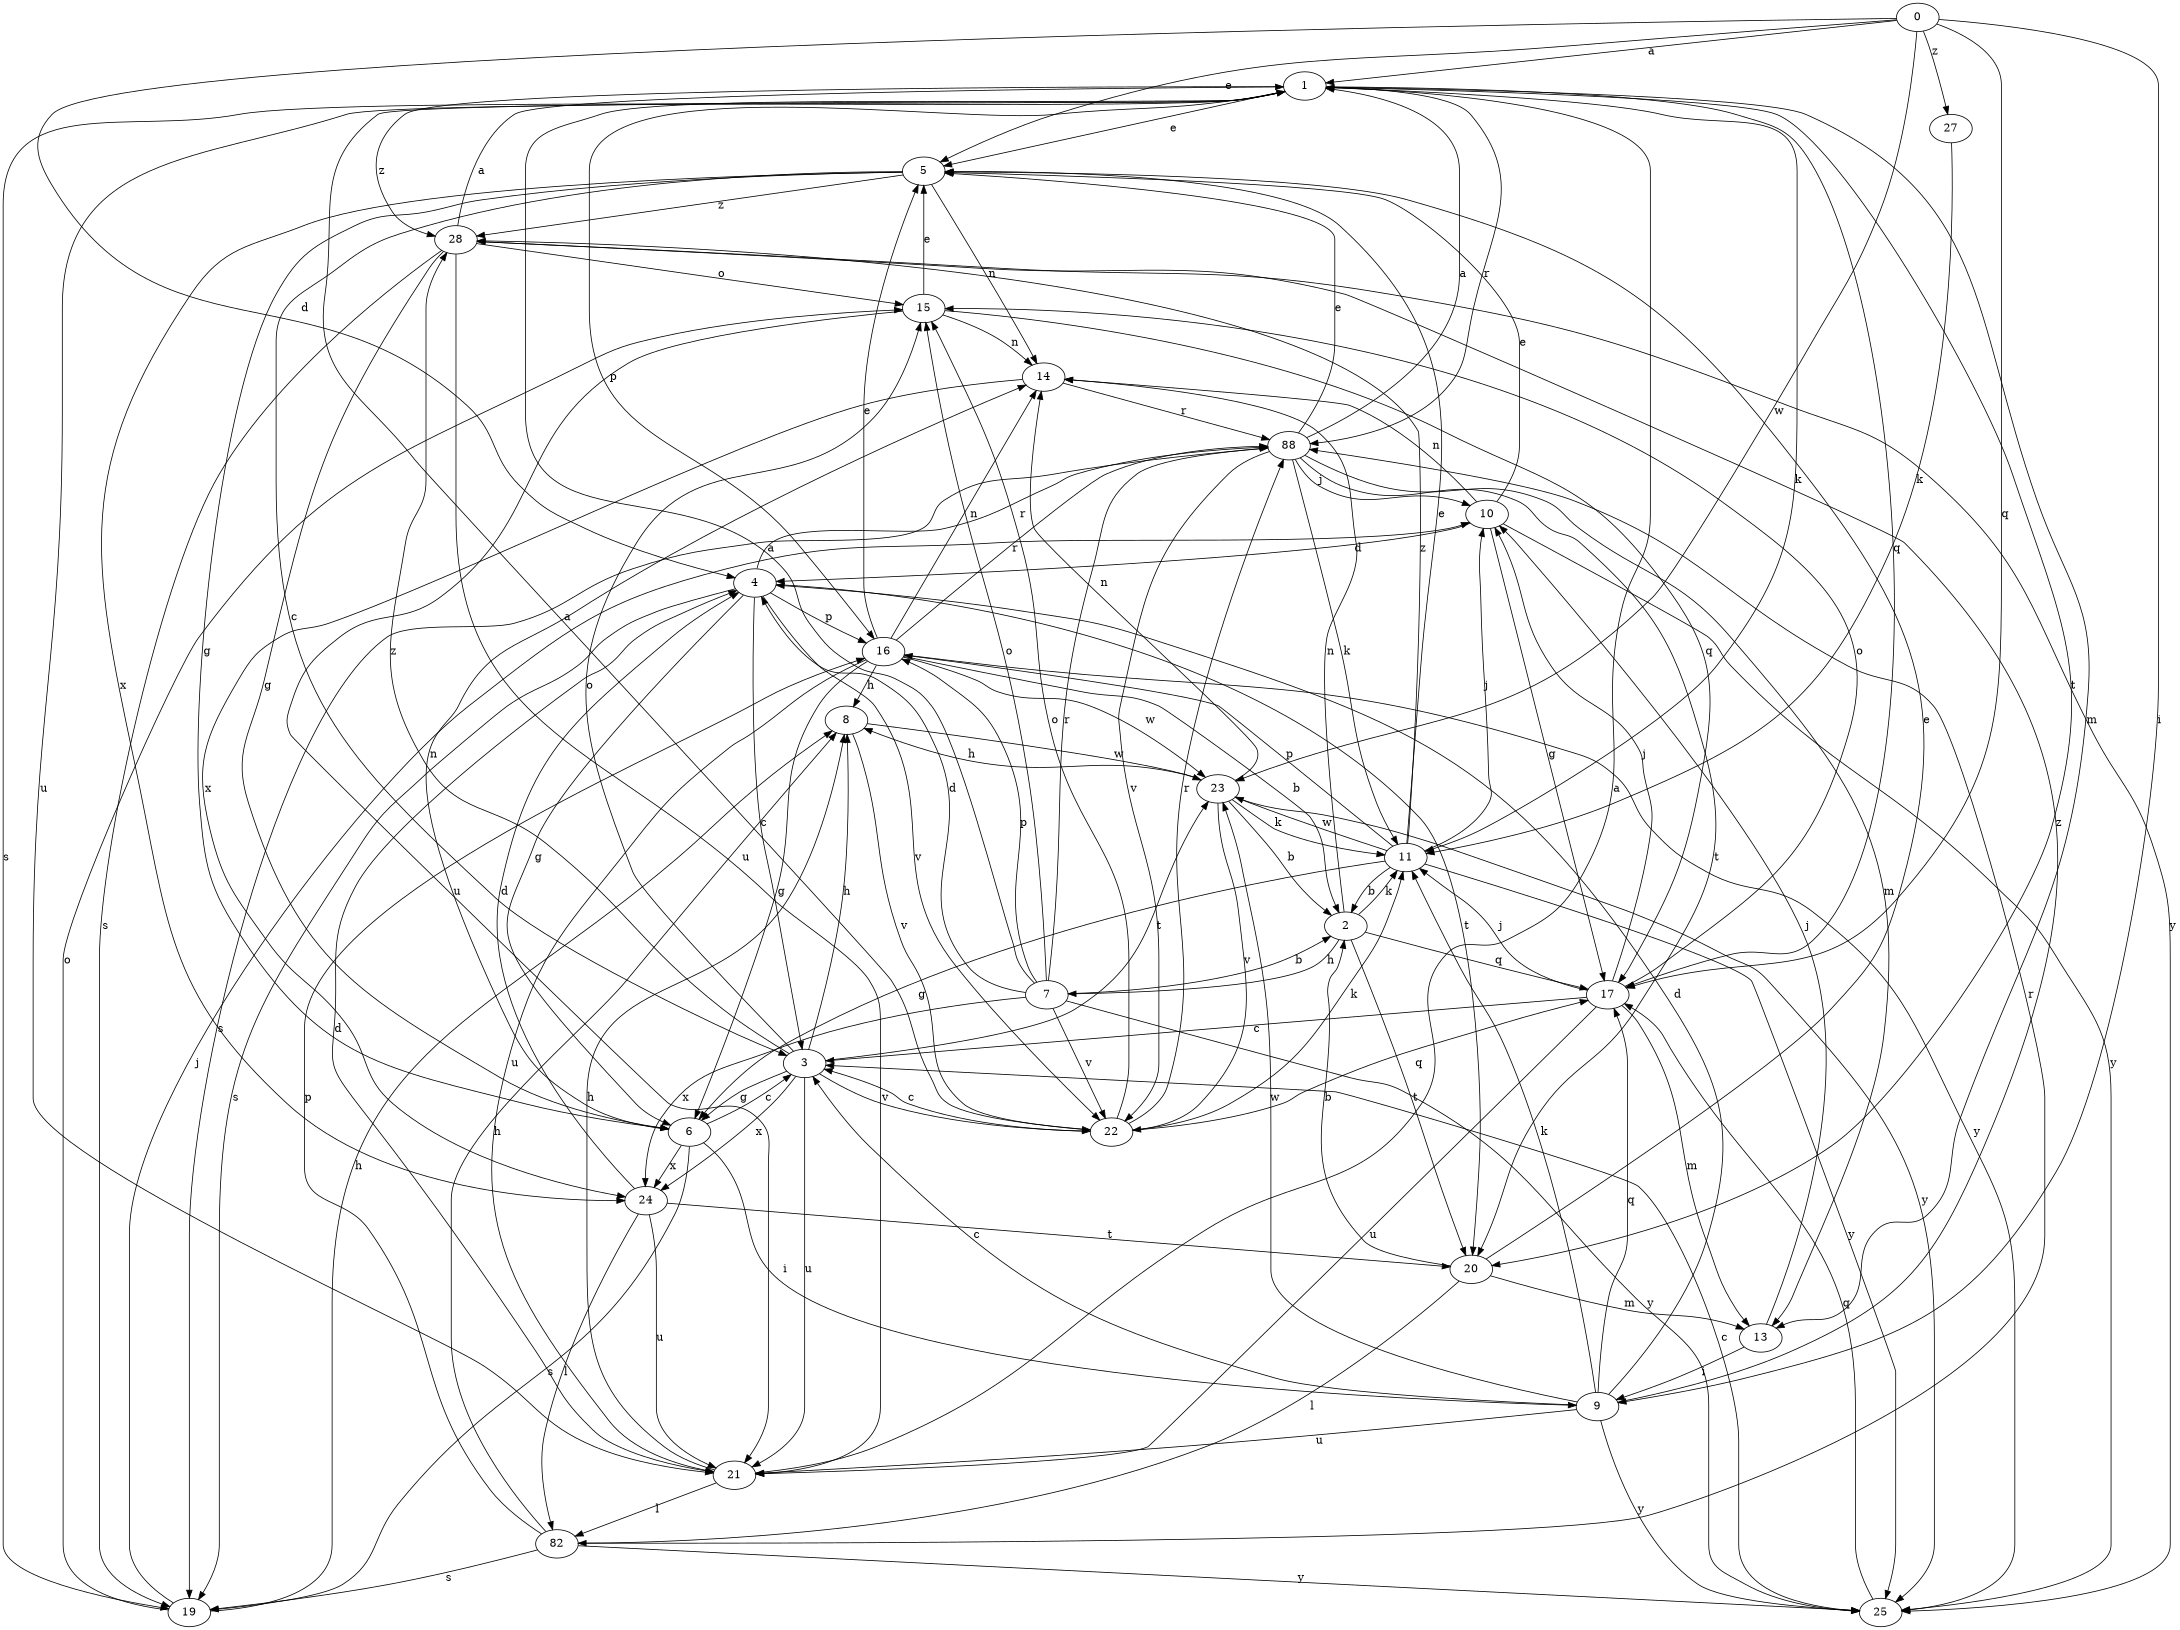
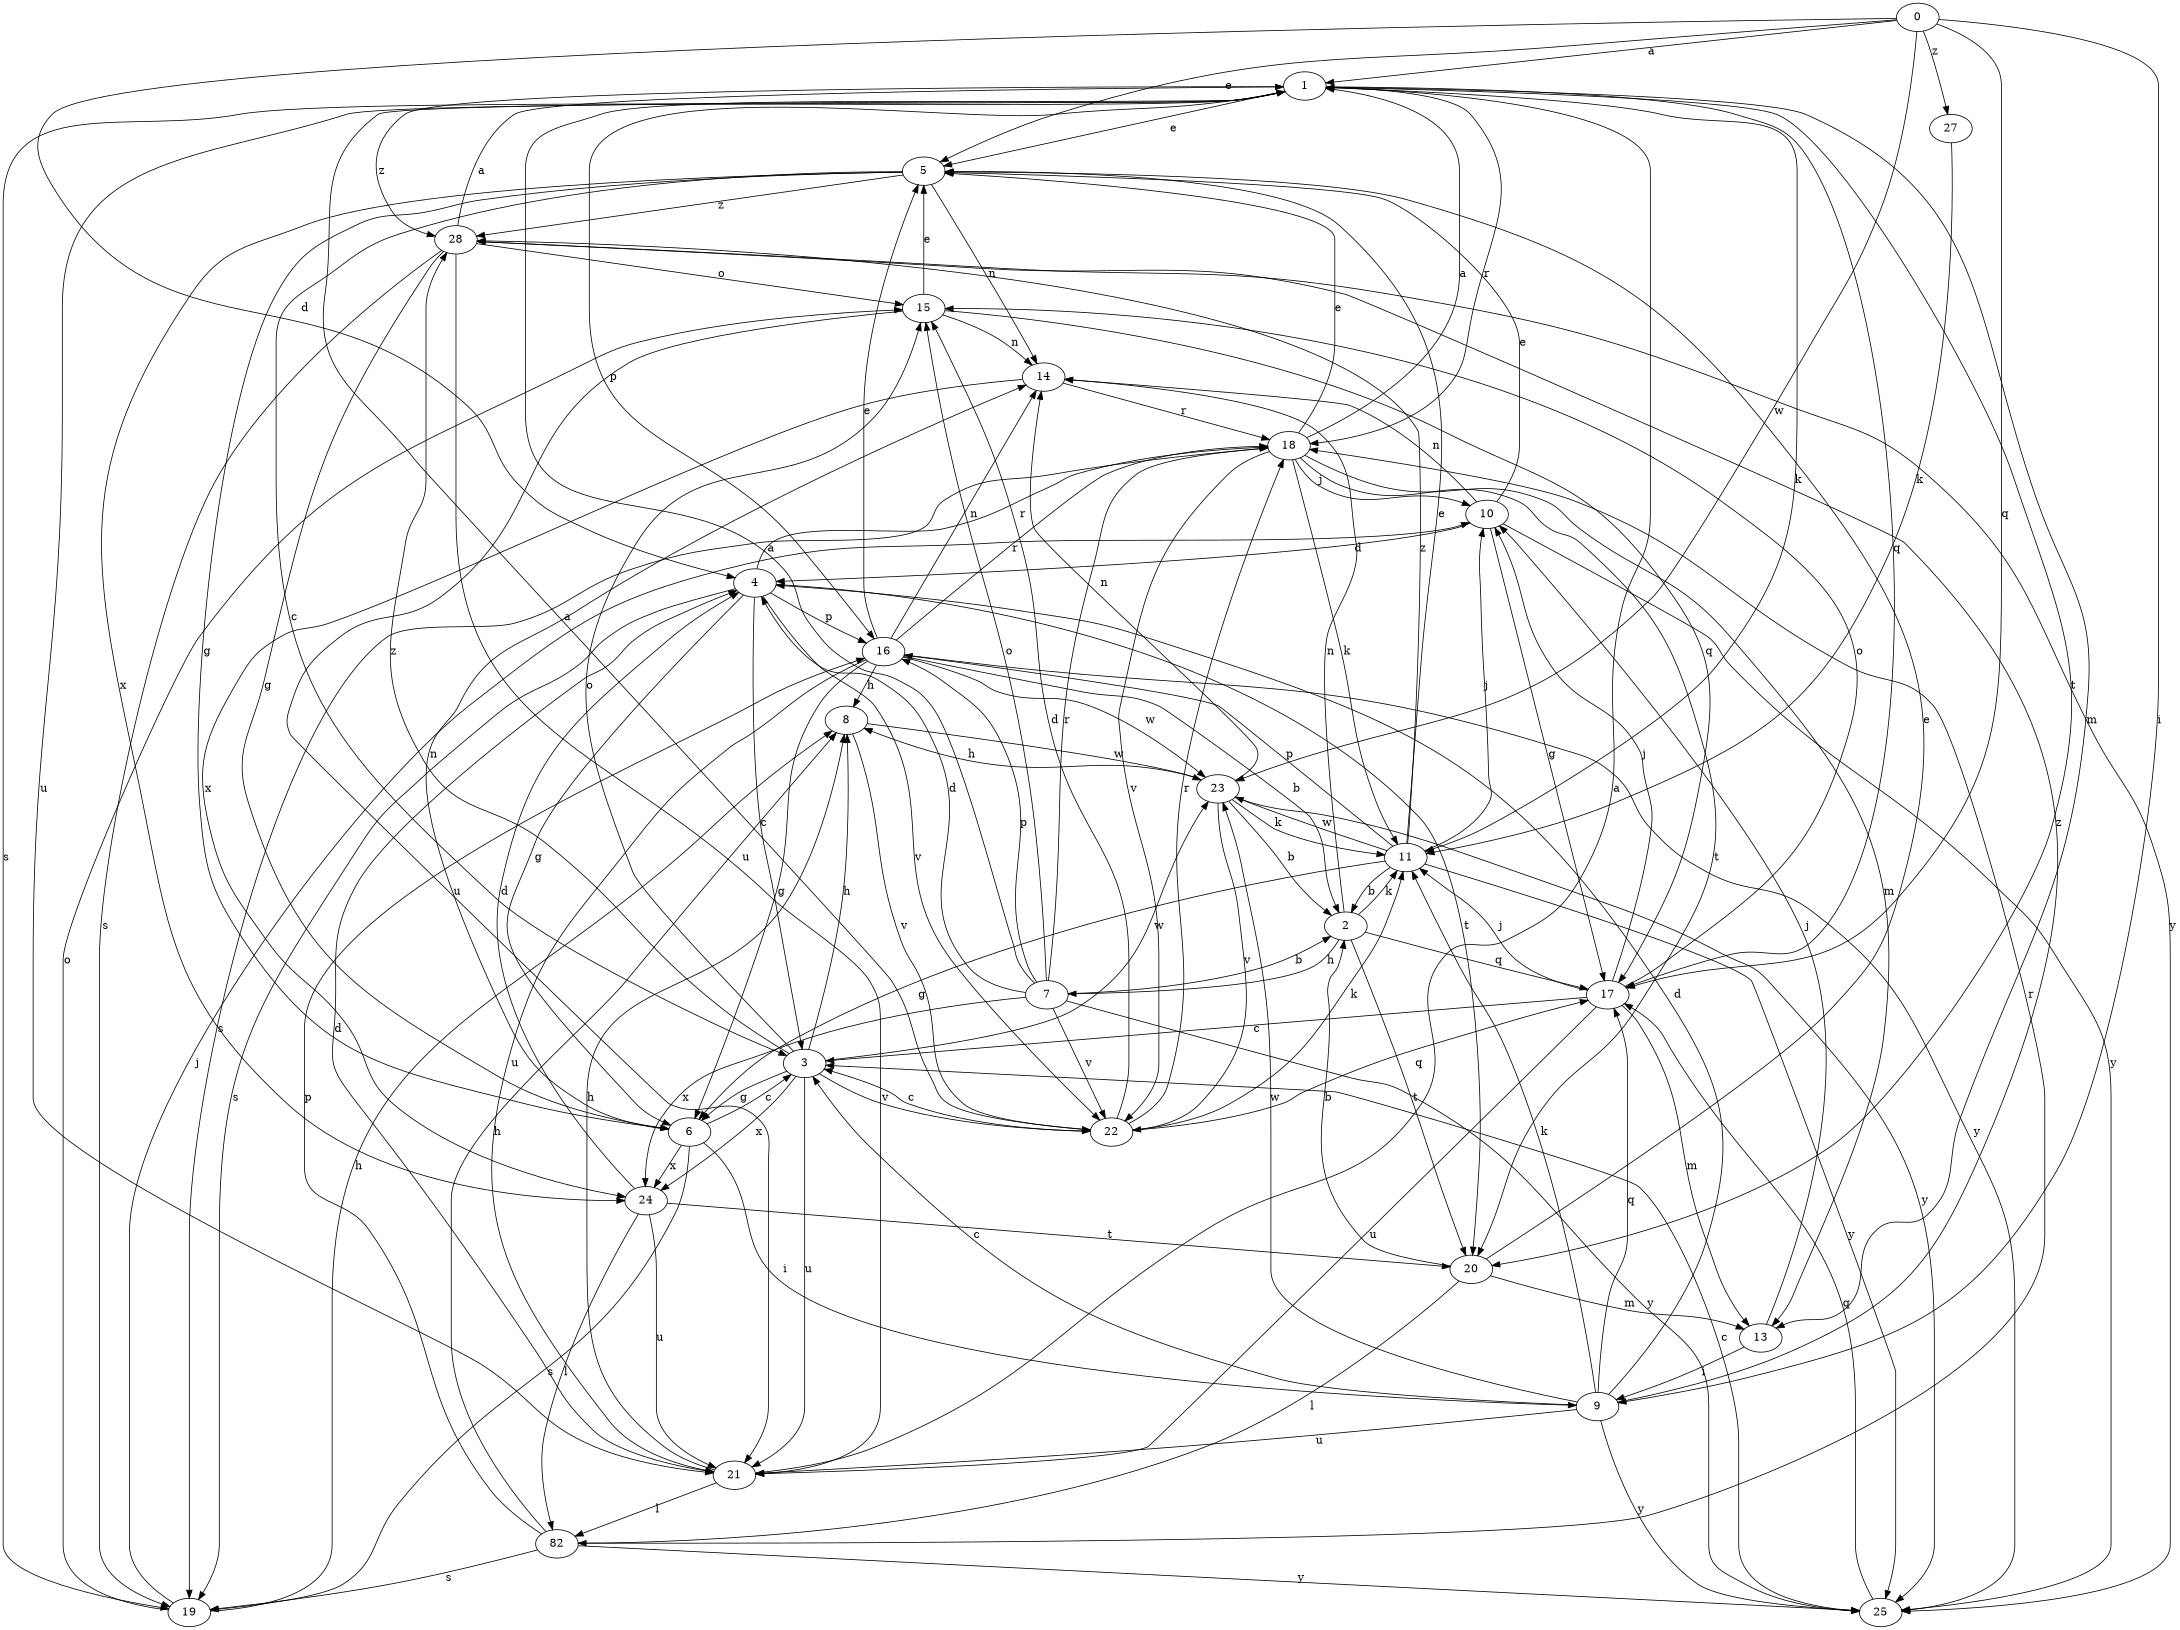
(1289, 446) -> (1289, 446)
(1055, 720) -> (1055, 720)
(1159, 926) -> (1159, 926)
